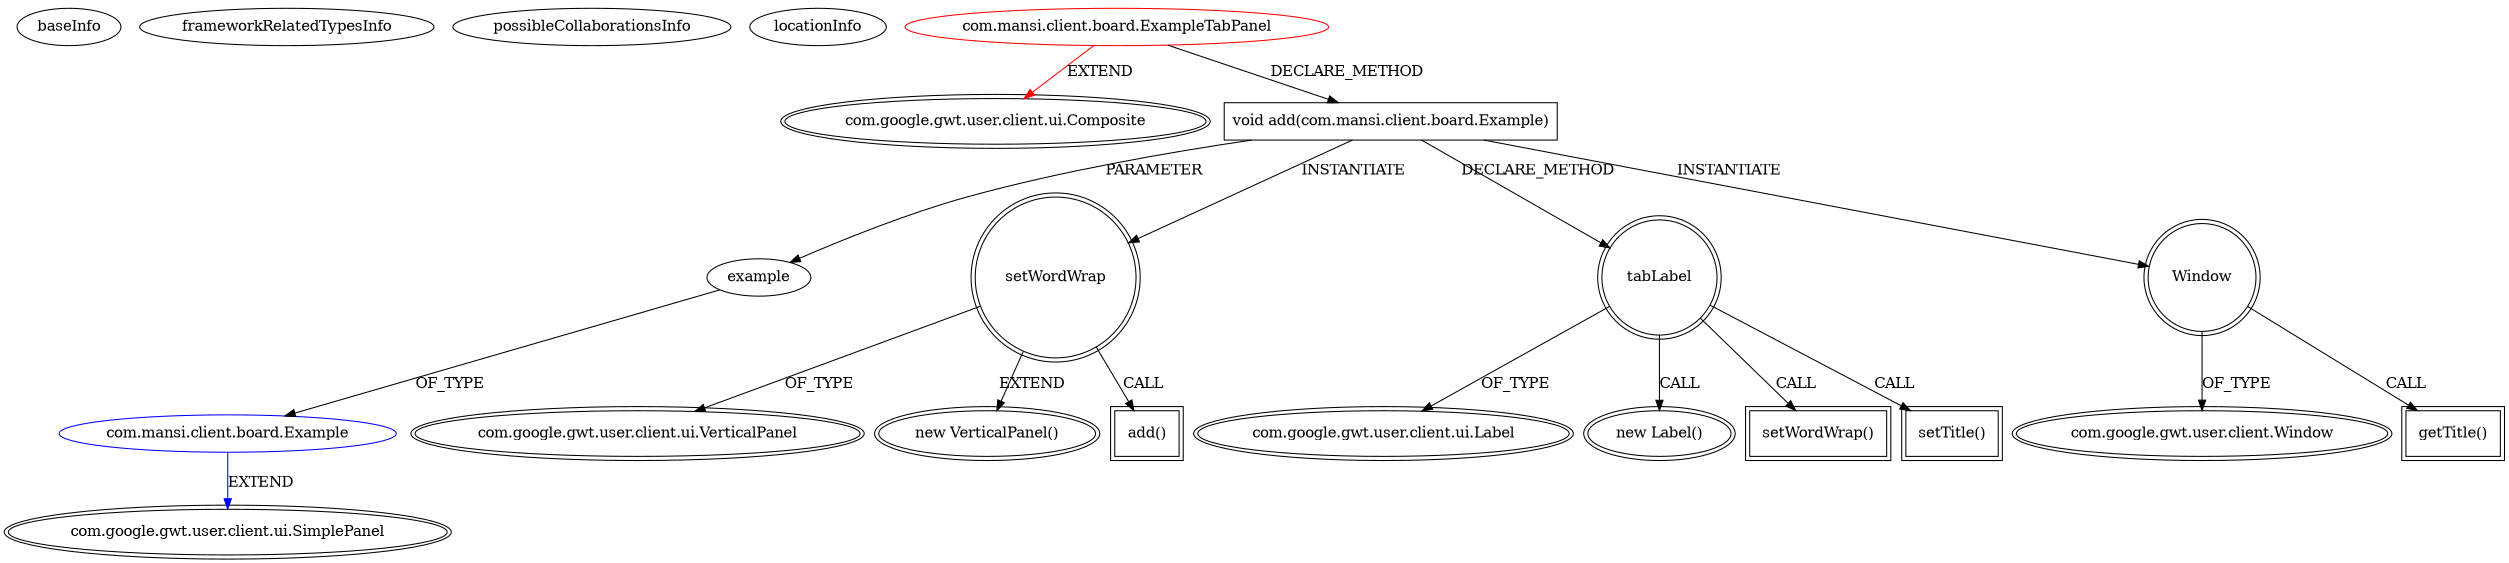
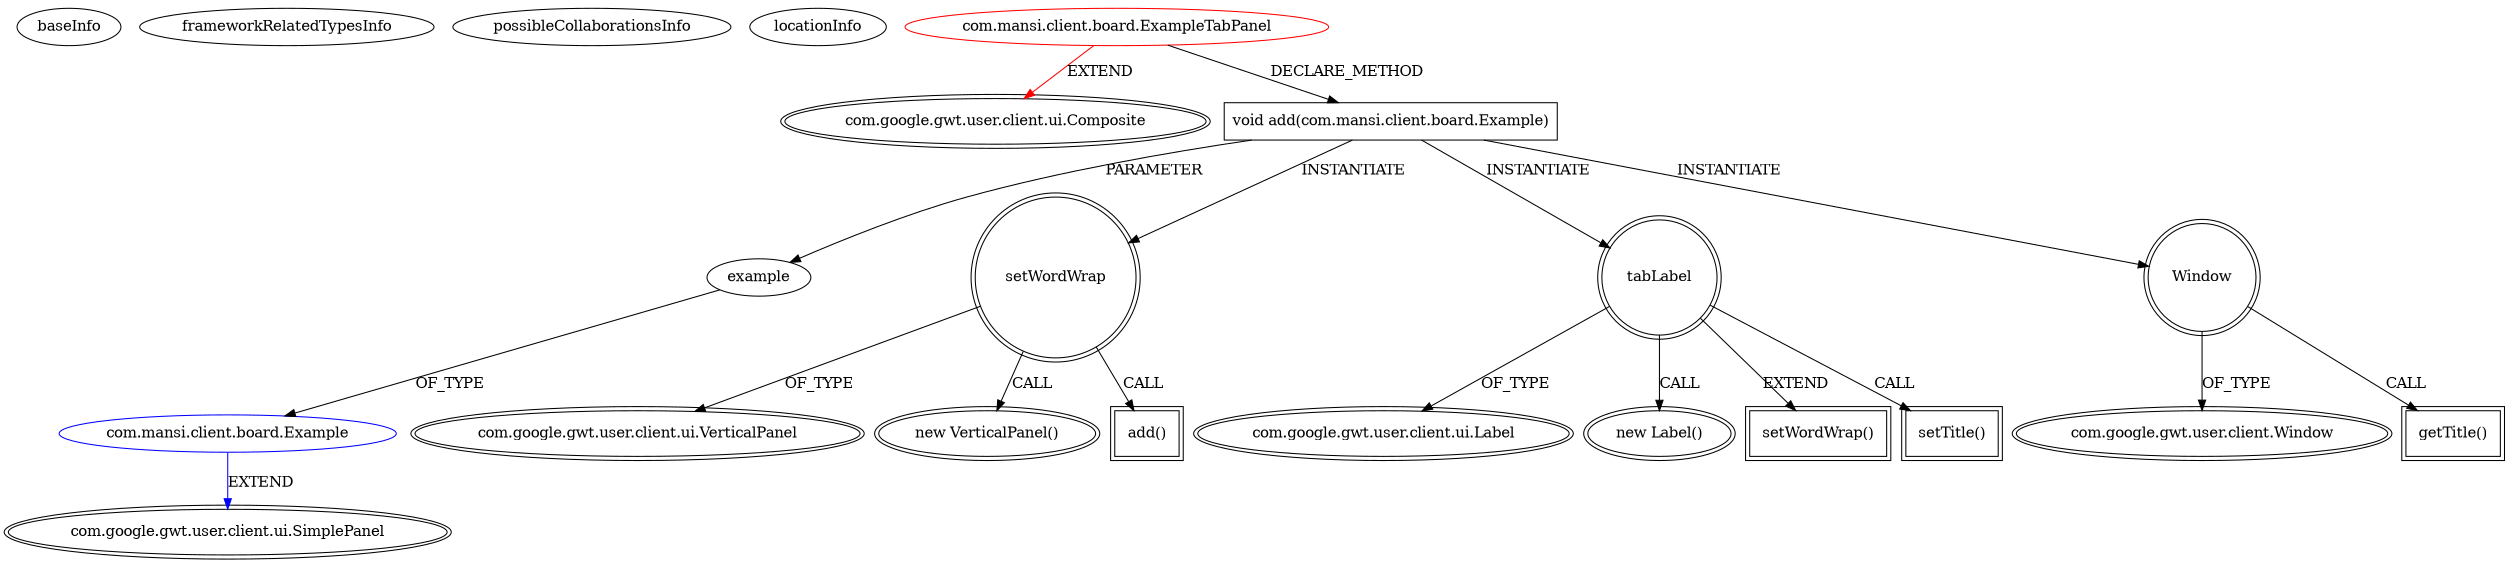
(1538, 171) -> (1538, 171)
(1032, 384) -> (1032, 384)
(1796, 384) -> (1796, 384)
